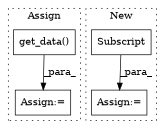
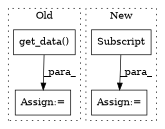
(44, 16) -> (44, 16)
